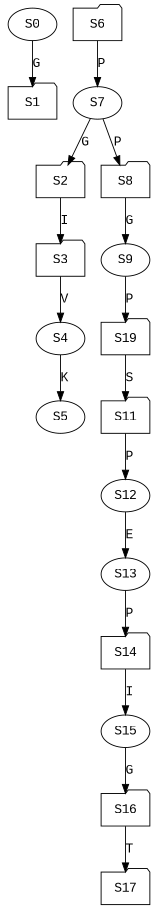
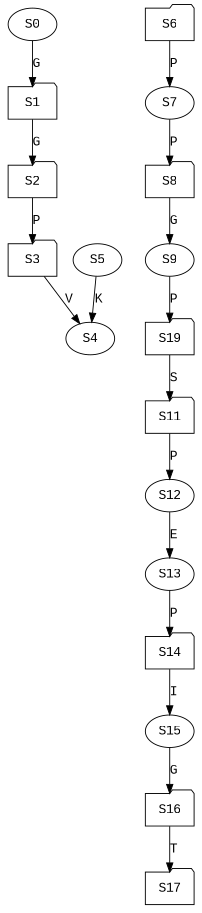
(81, 138) -> (32, 138)
(65, 221) -> (37, 221)
(60, 373) -> (94, 295)
